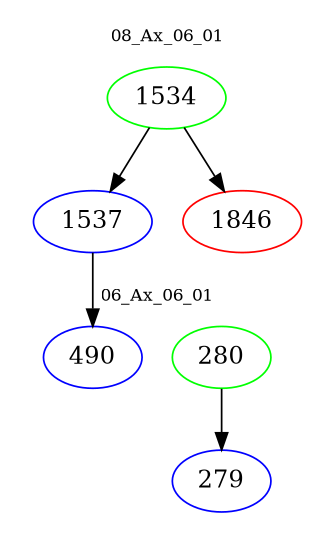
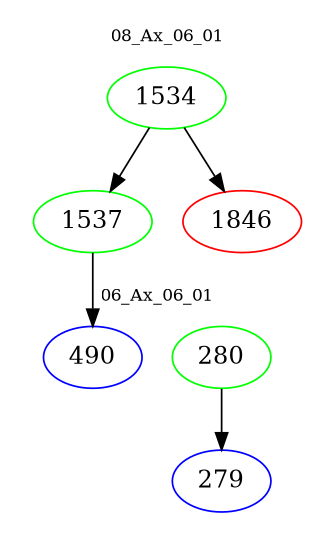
(93, 222) -> (93, 222)
